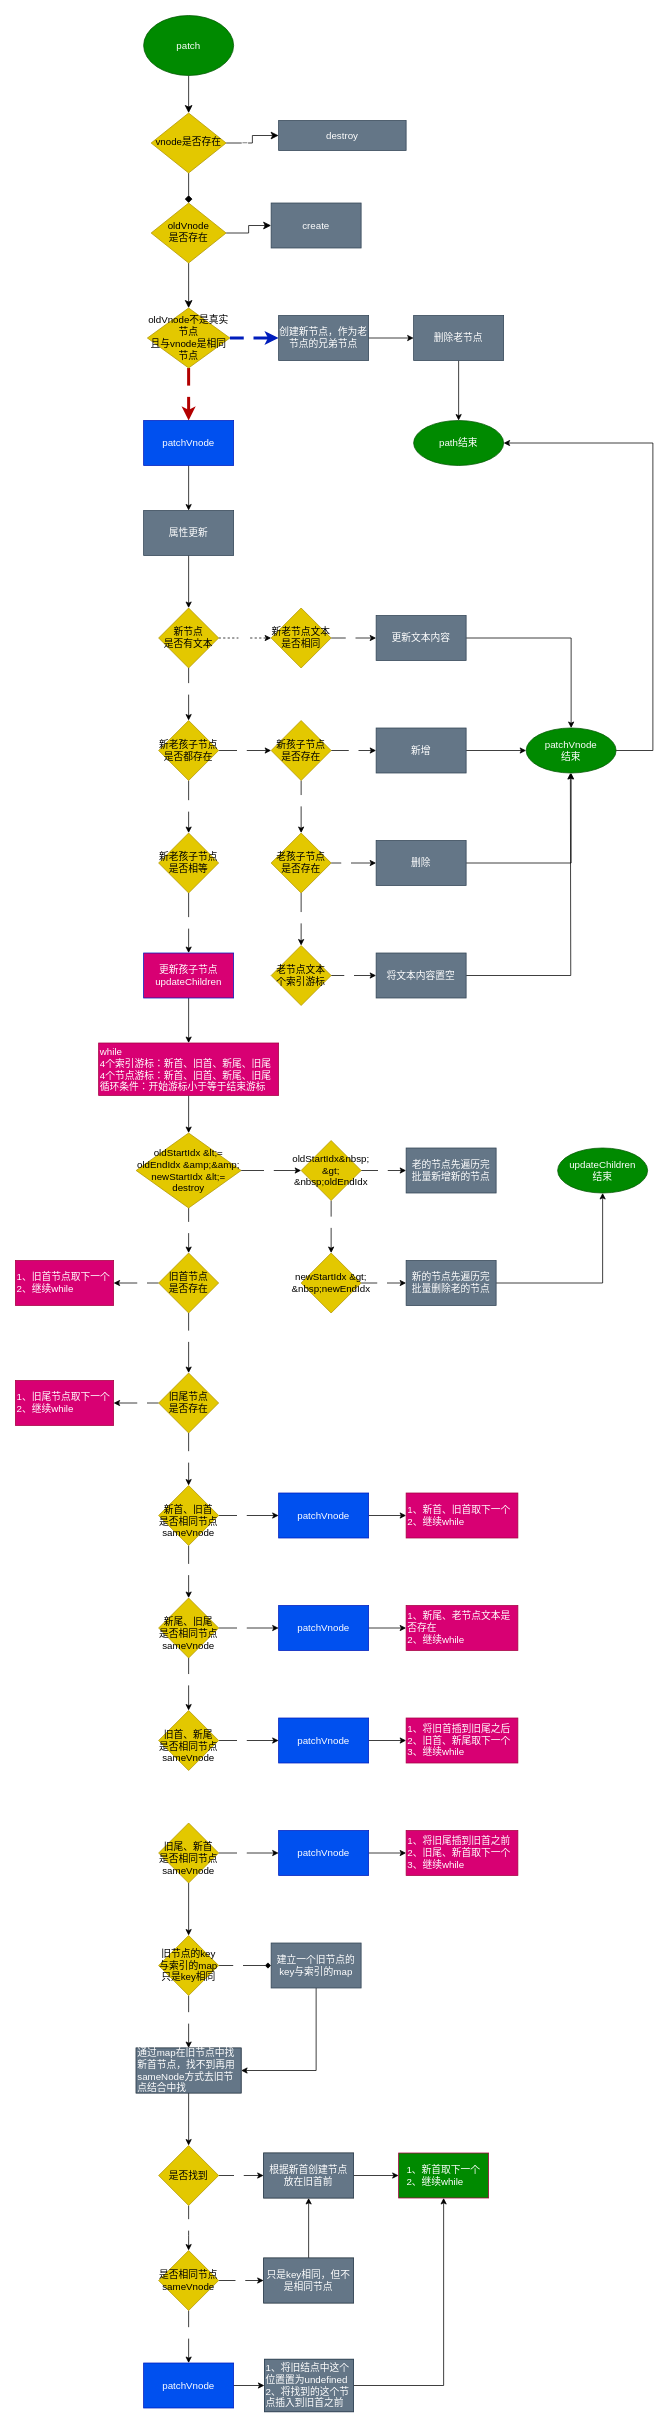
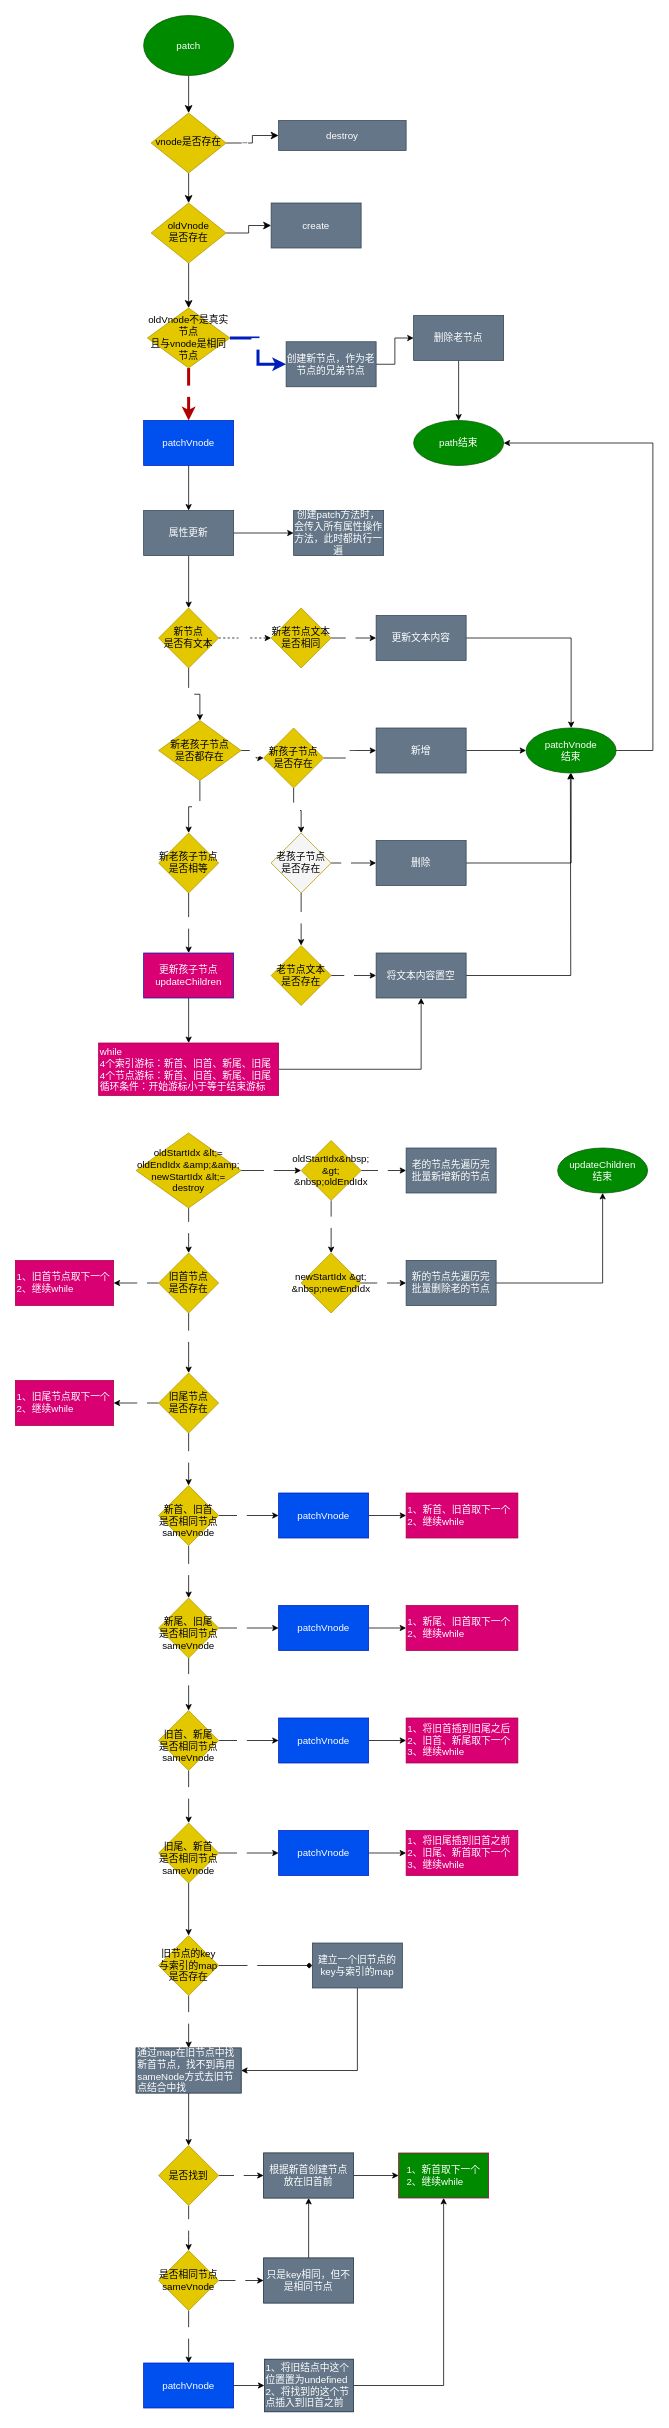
(189, 195) -> (189, 195)
(324, 338) -> (331, 364)
none -> (287, 533)
none -> (339, 533)
(189, 750) -> (200, 750)
(301, 750) -> (294, 758)
(301, 863) -> (301, 863)
(301, 975) -> (301, 975)
(189, 1112) -> (351, 1069)
(463, 1628) -> (459, 1628)
none -> (189, 1807)
(189, 1965) -> (189, 1965)
(316, 1965) -> (357, 1965)
